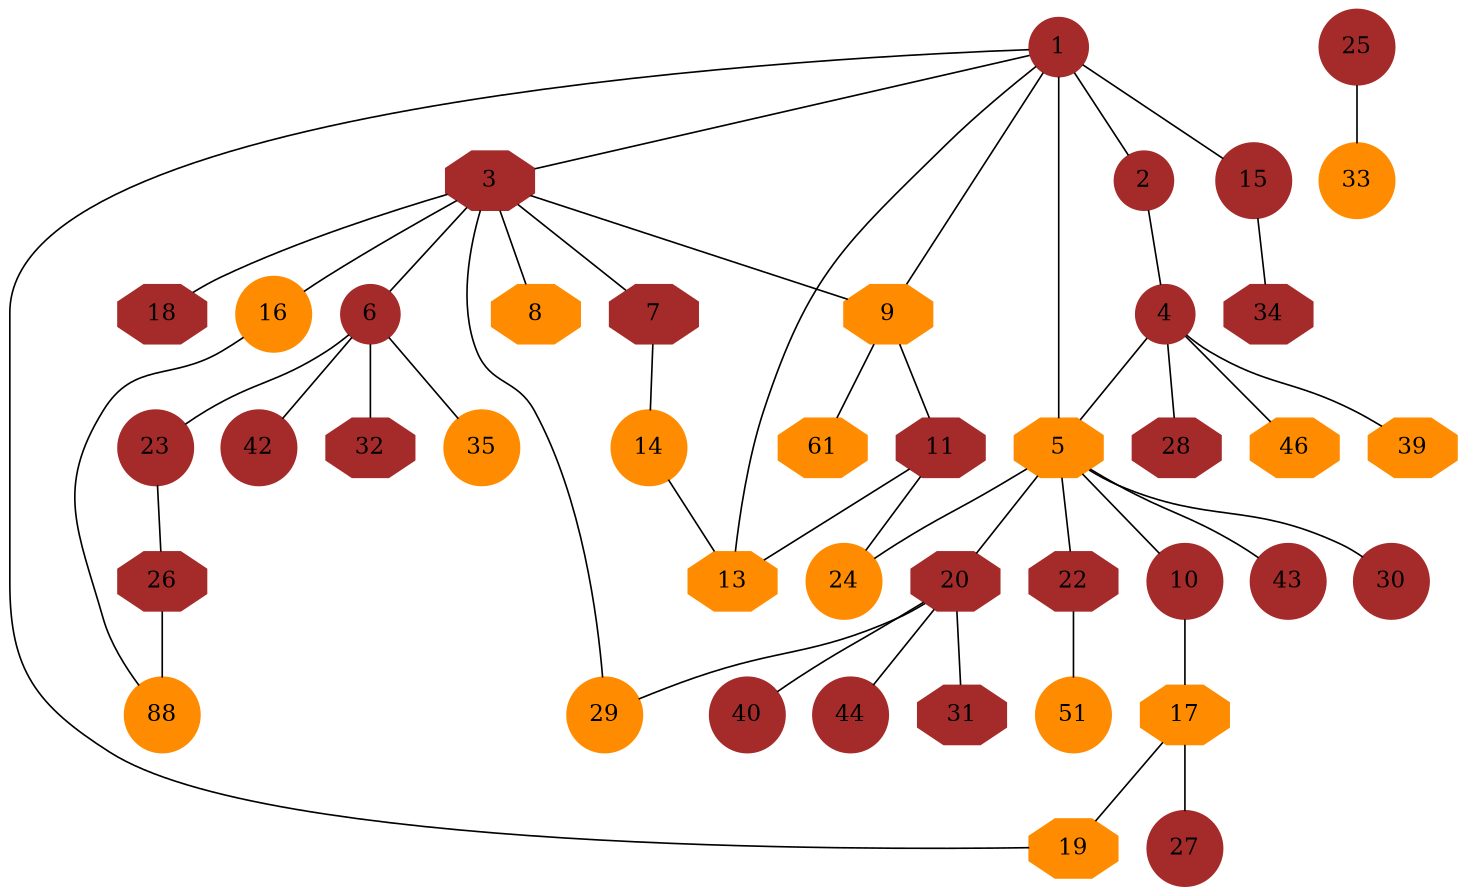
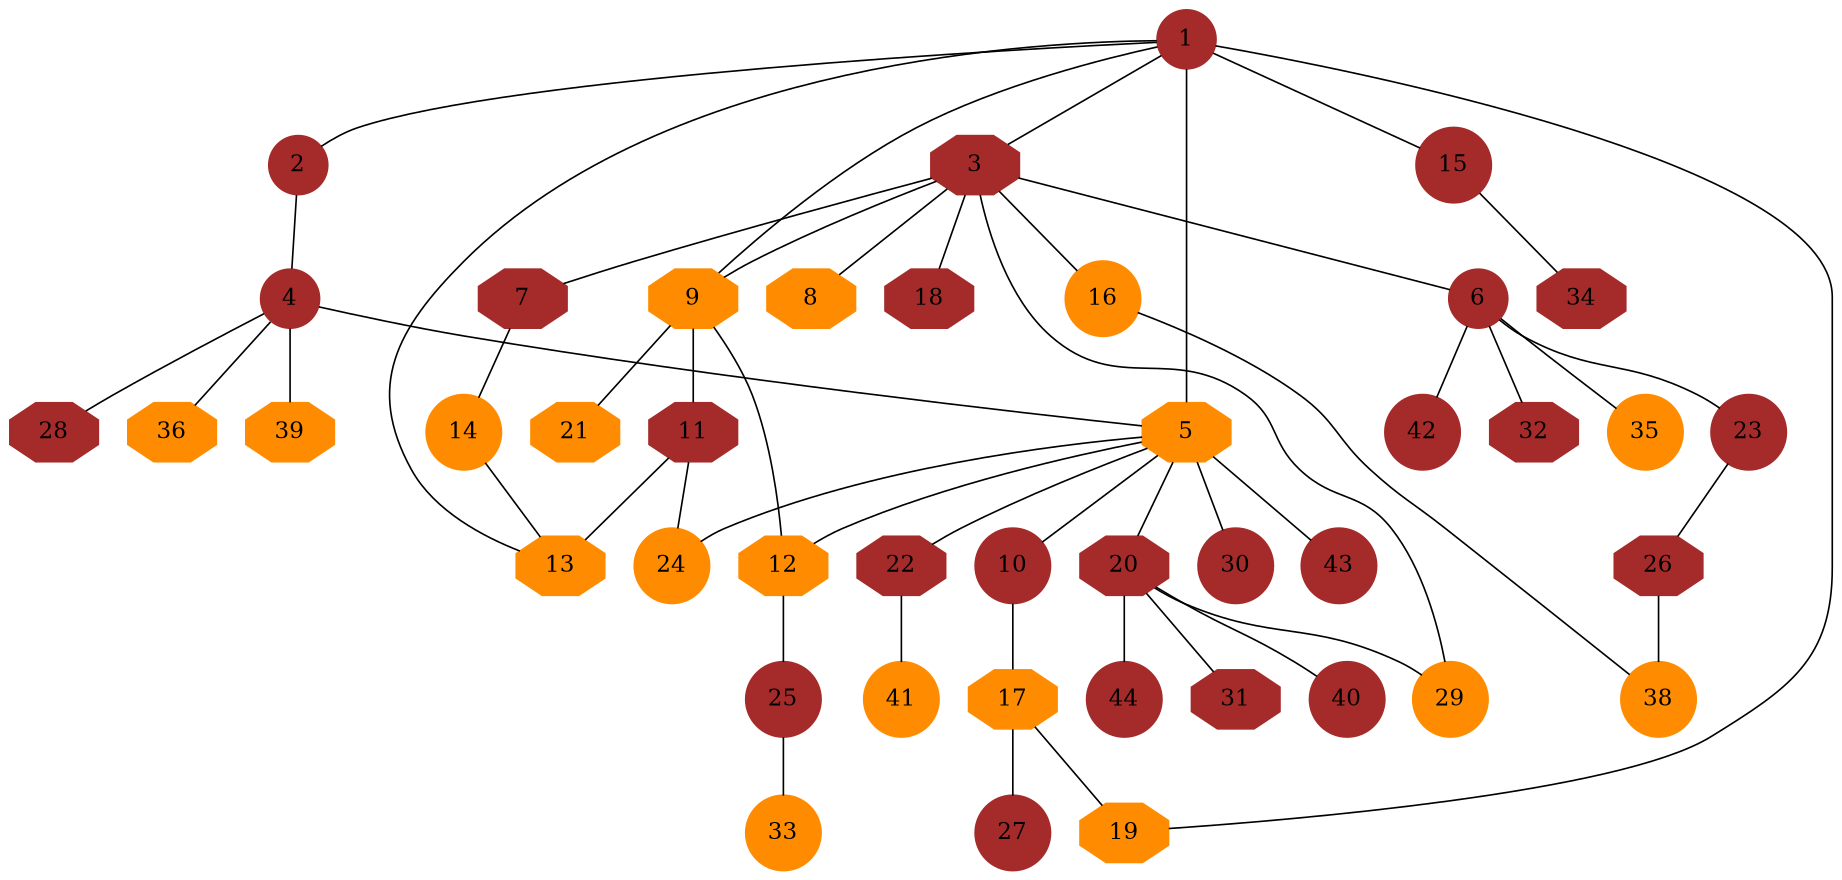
(823, 448) -> (575, 432)
(1295, 448) -> (172, 432)
none -> (783, 566)
(162, 715) -> (1659, 699)
(1073, 715) -> (901, 699)
